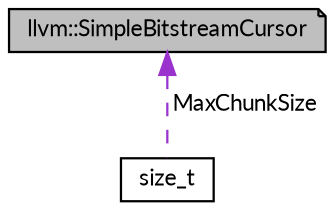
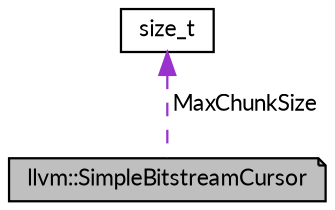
(167, 116) -> (167, 116)
